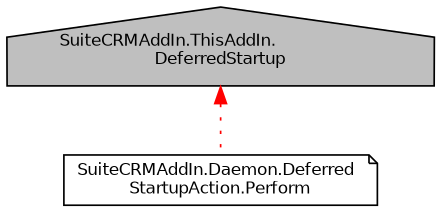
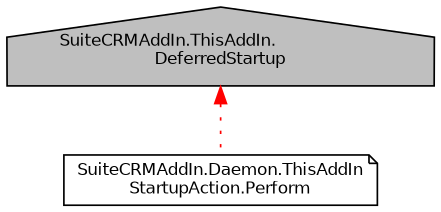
(221, 180) -> (221, 180)
